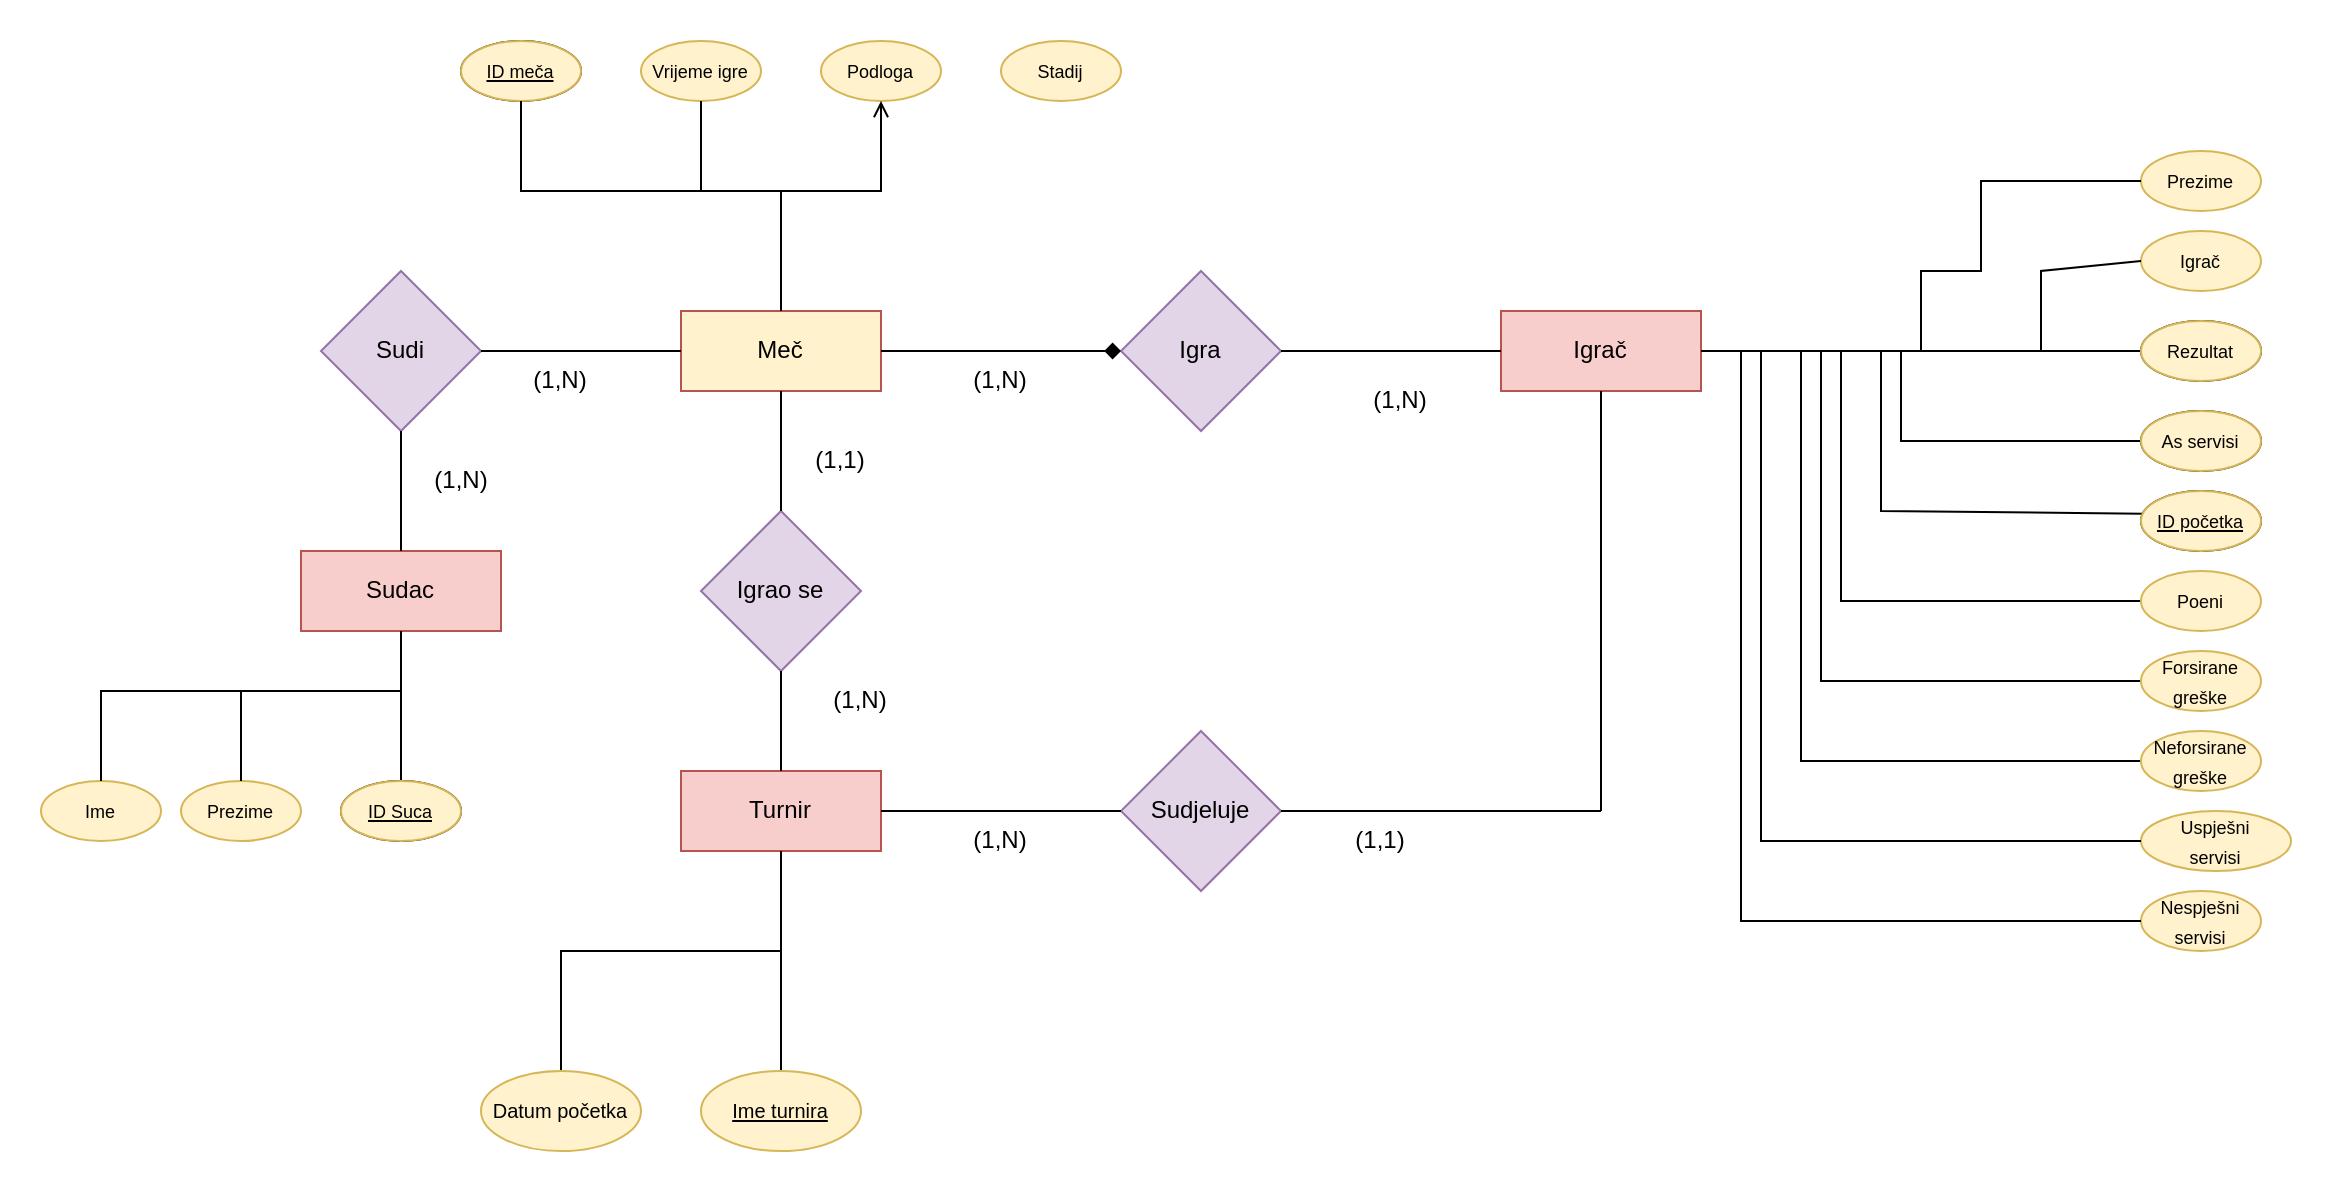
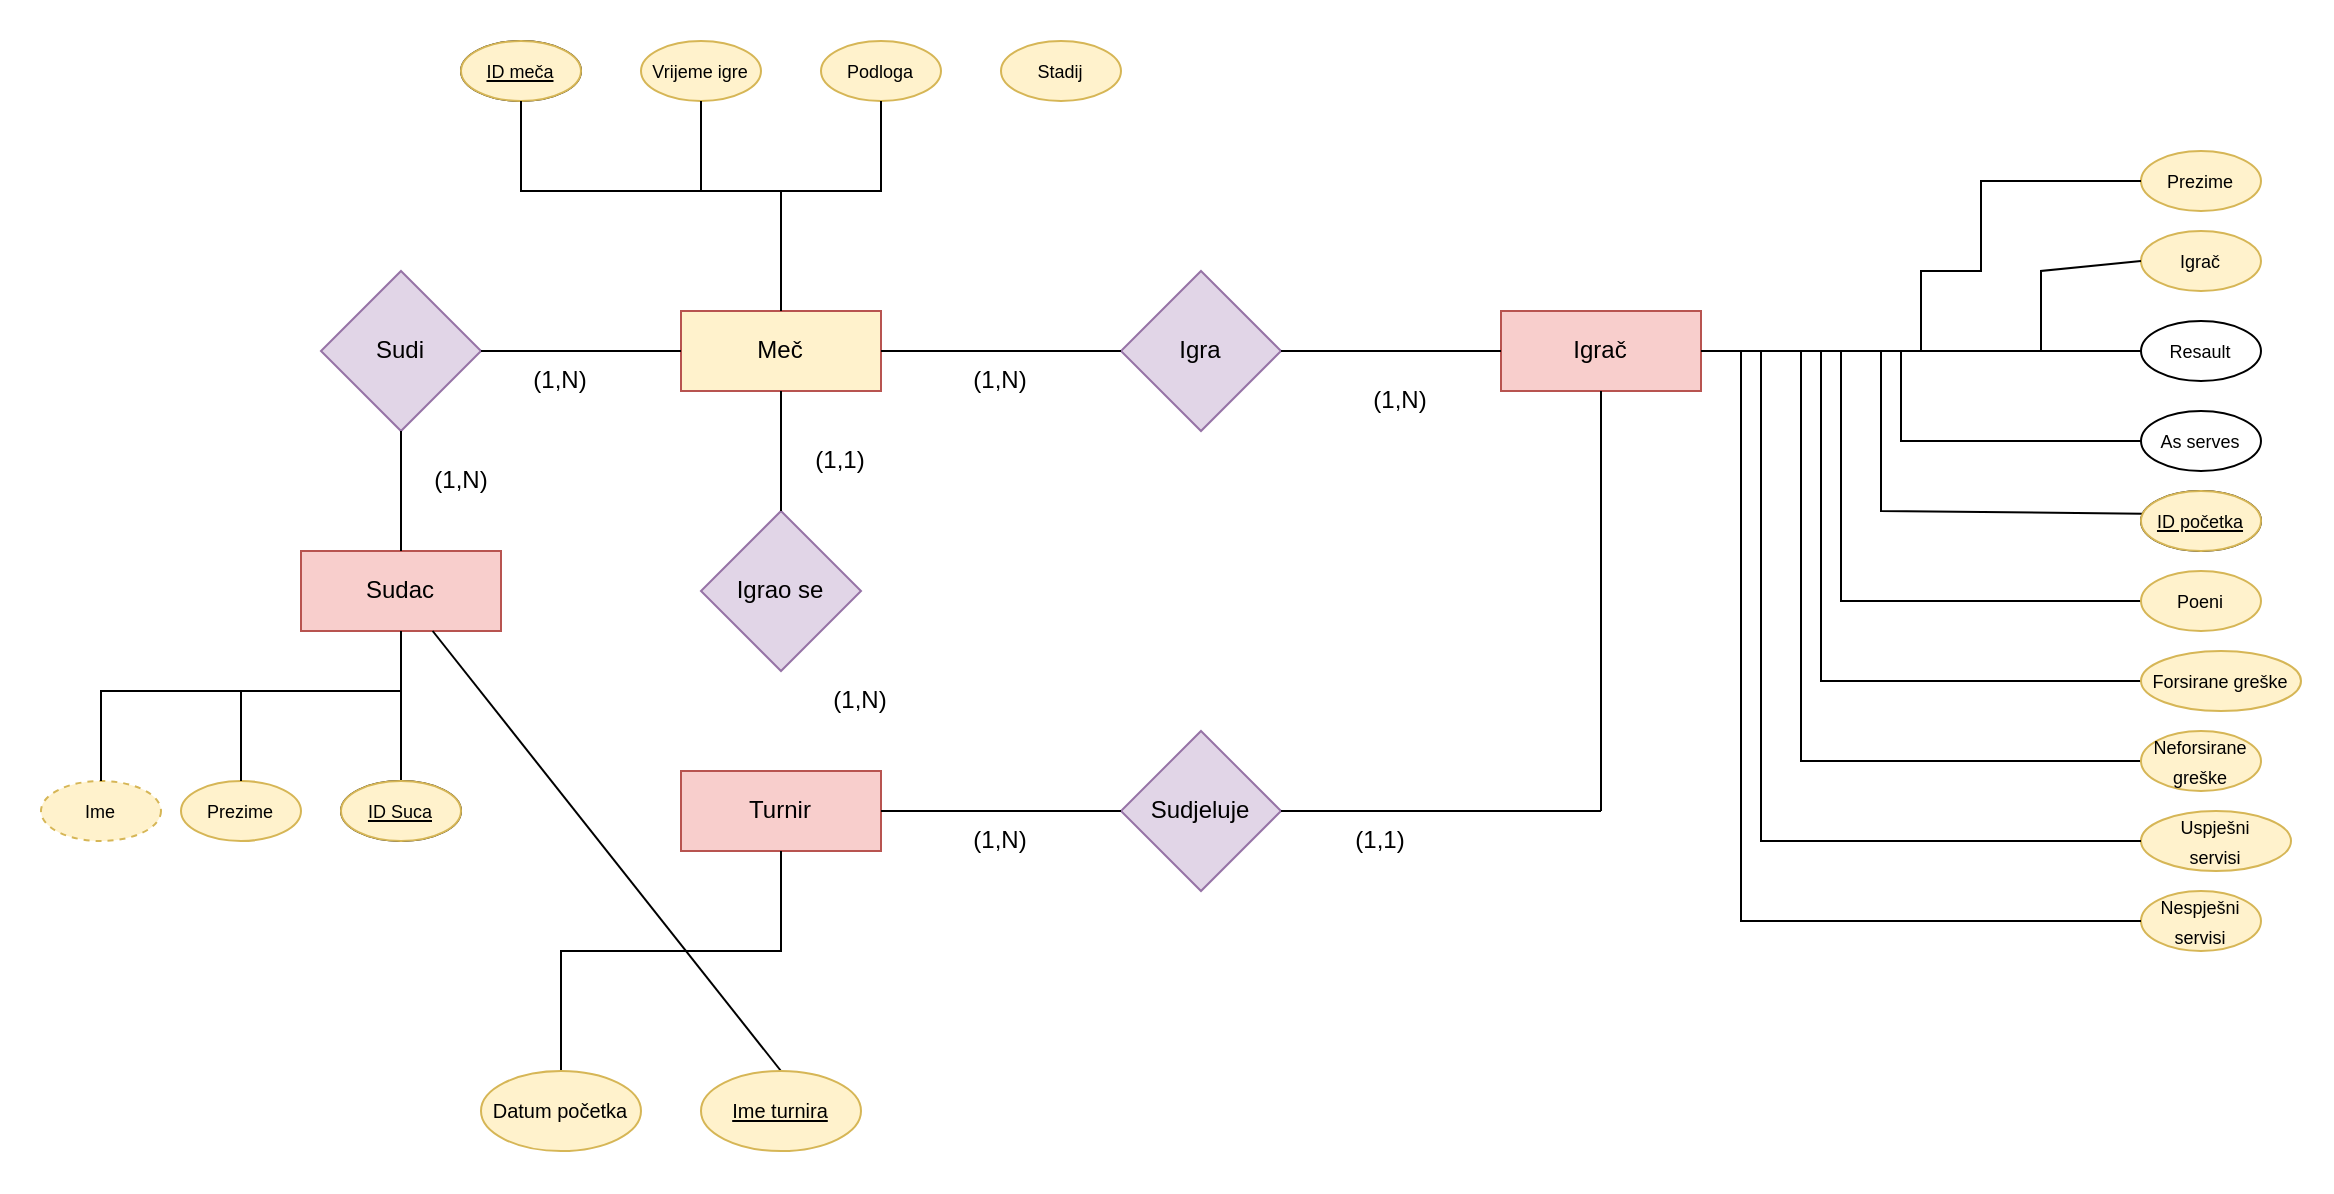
(881, 108) -> (881, 107)
(1105, 351) -> (1112, 351)
(2201, 351) -> none
(2201, 441) -> none
(2201, 681) -> (2221, 681)
(781, 721) -> none
(101, 811) -> (101, 811)
(781, 1013) -> (558, 789)
